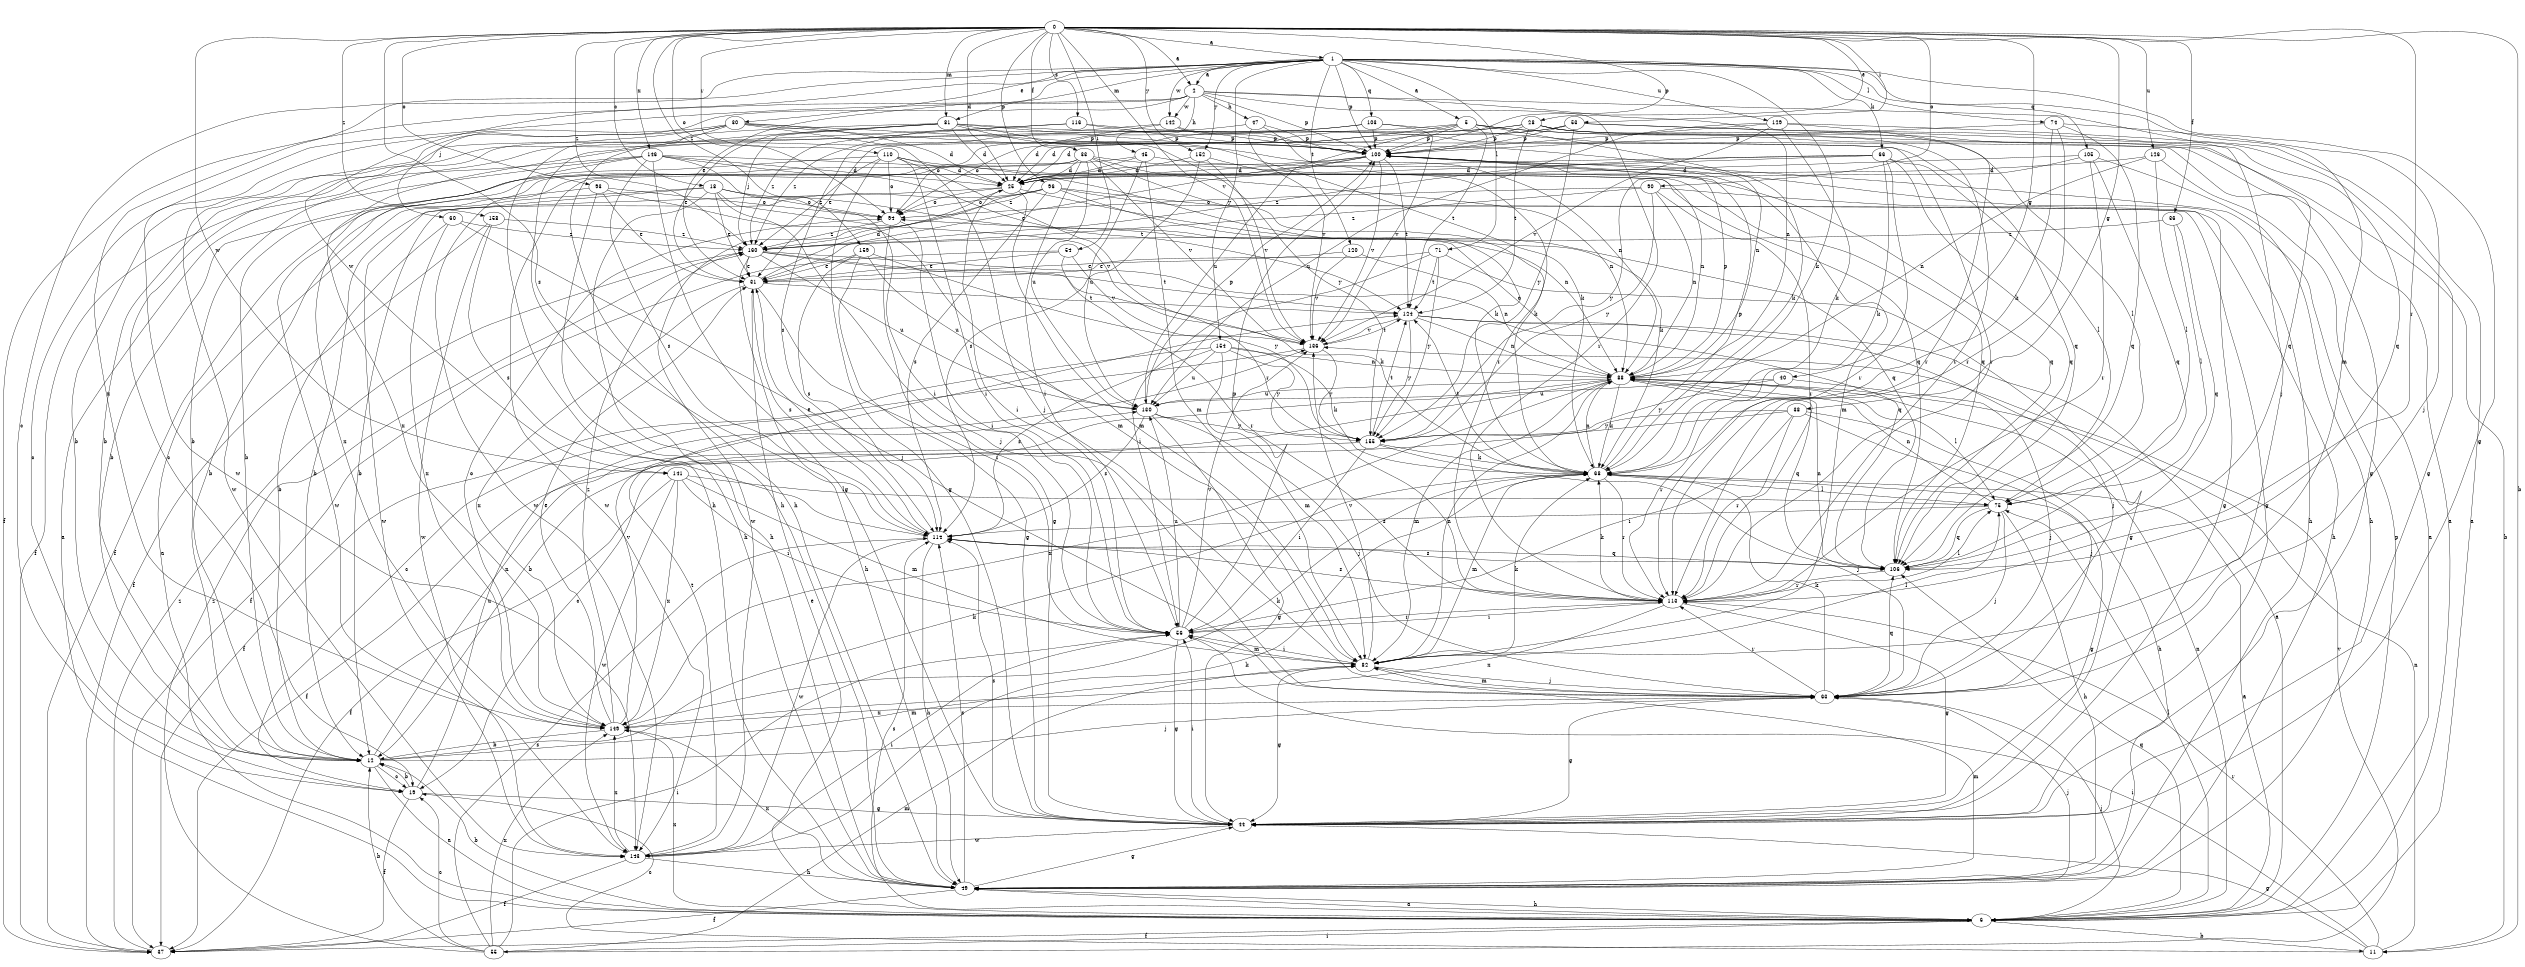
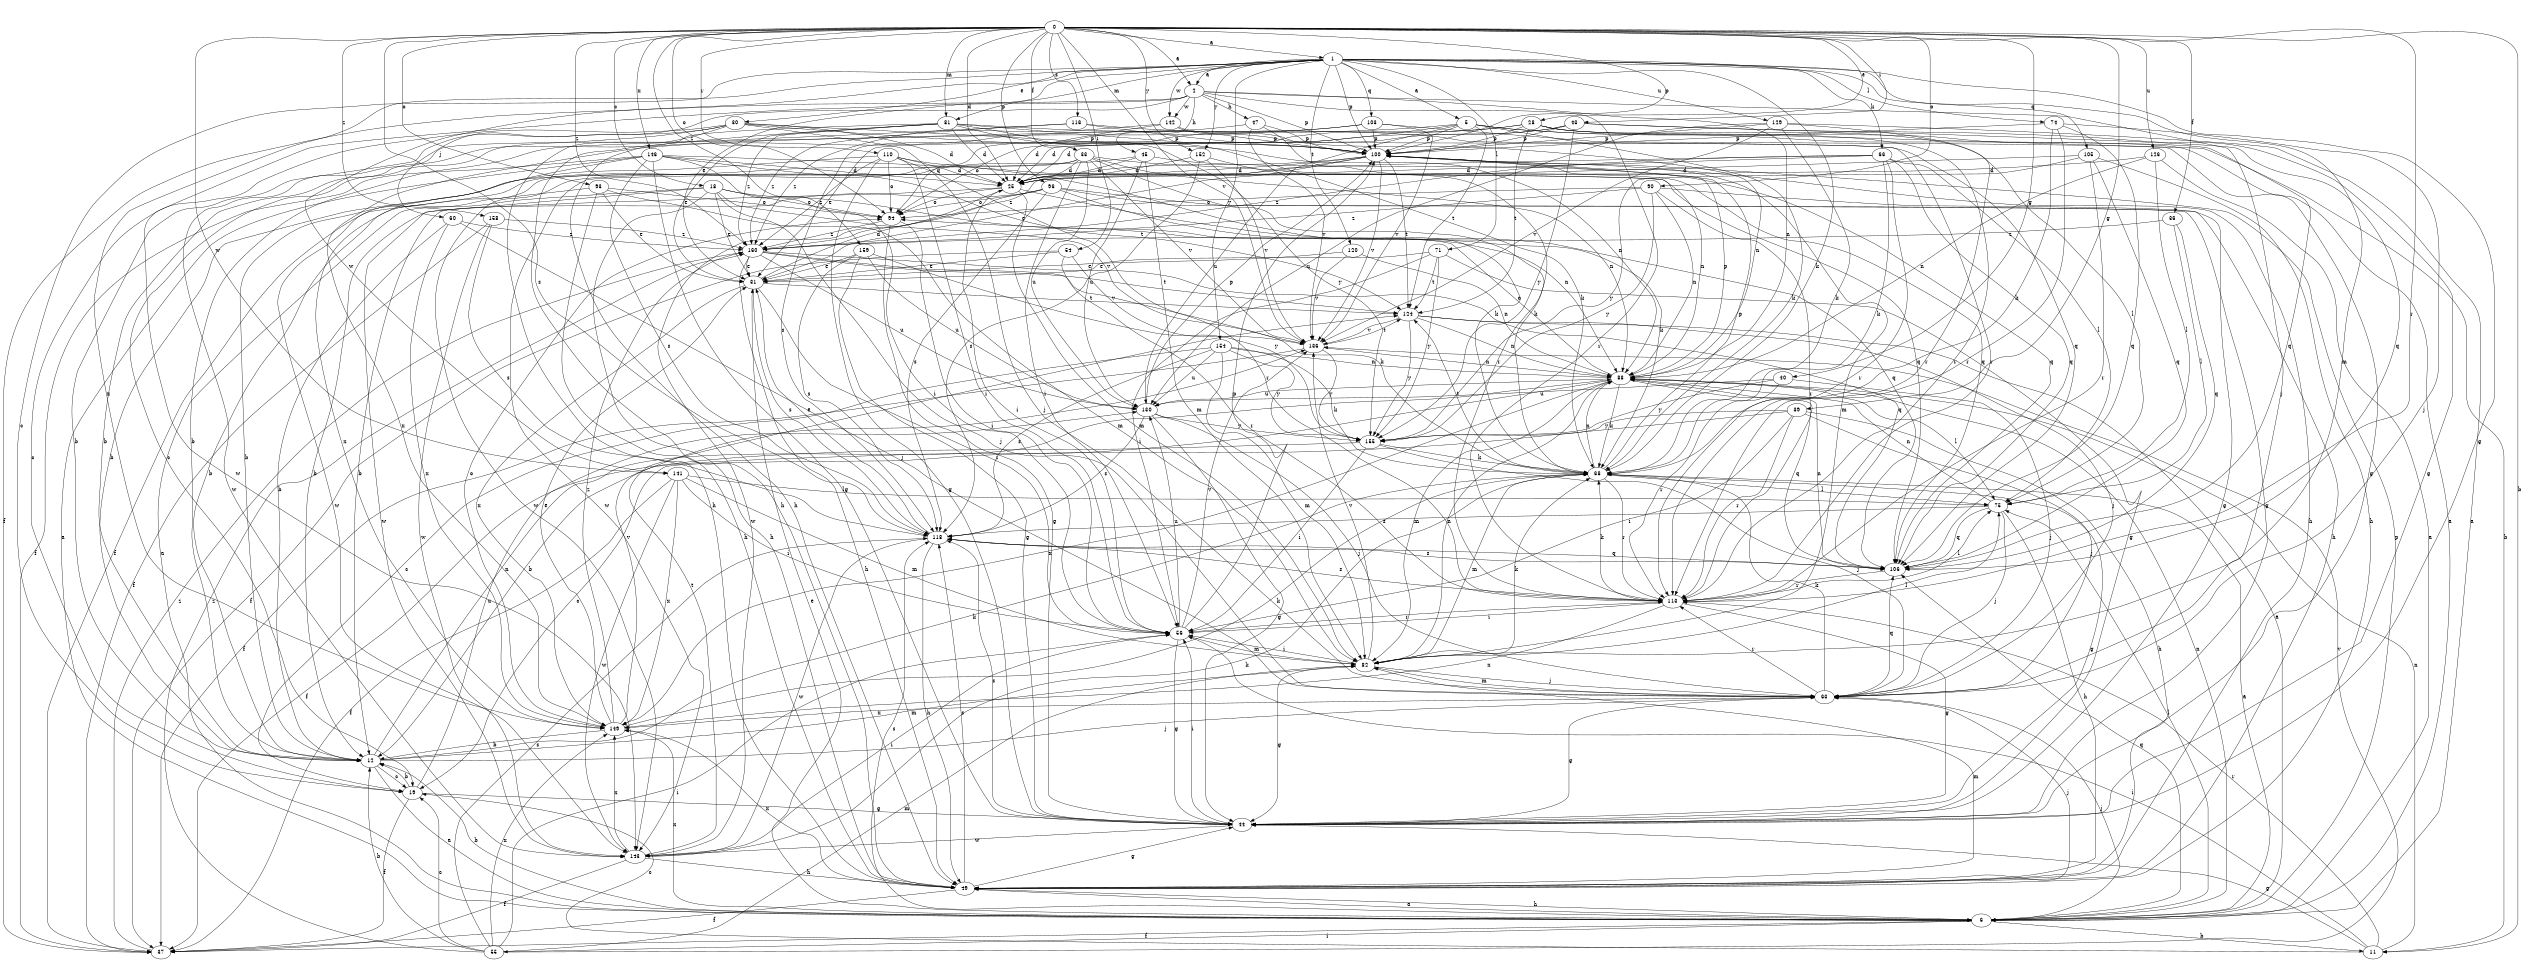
(1574, 123) -> (1574, 123)
(938, 171) -> (938, 171)
(749, 187) -> (749, 187)
none -> (1458, 362)
(1389, 377) -> none
(1797, 410) -> (1797, 410)
(938, 538) -> (938, 538)
